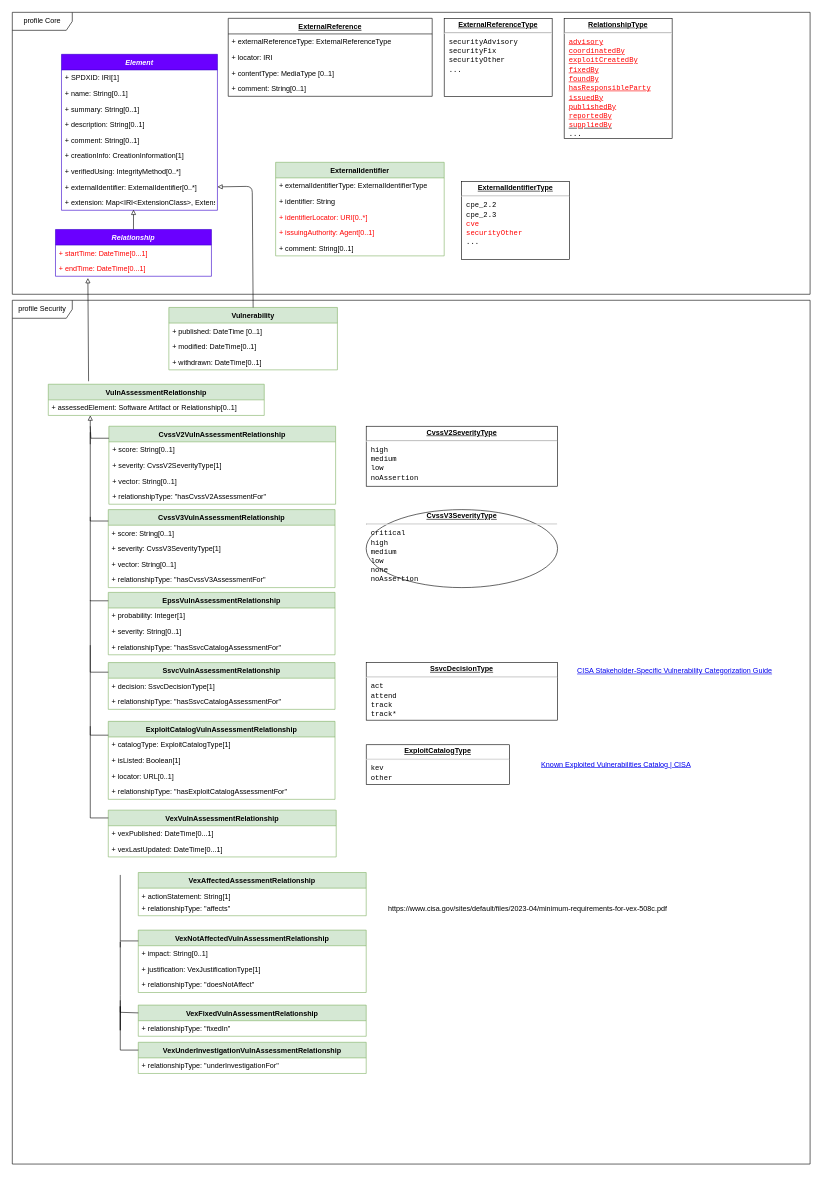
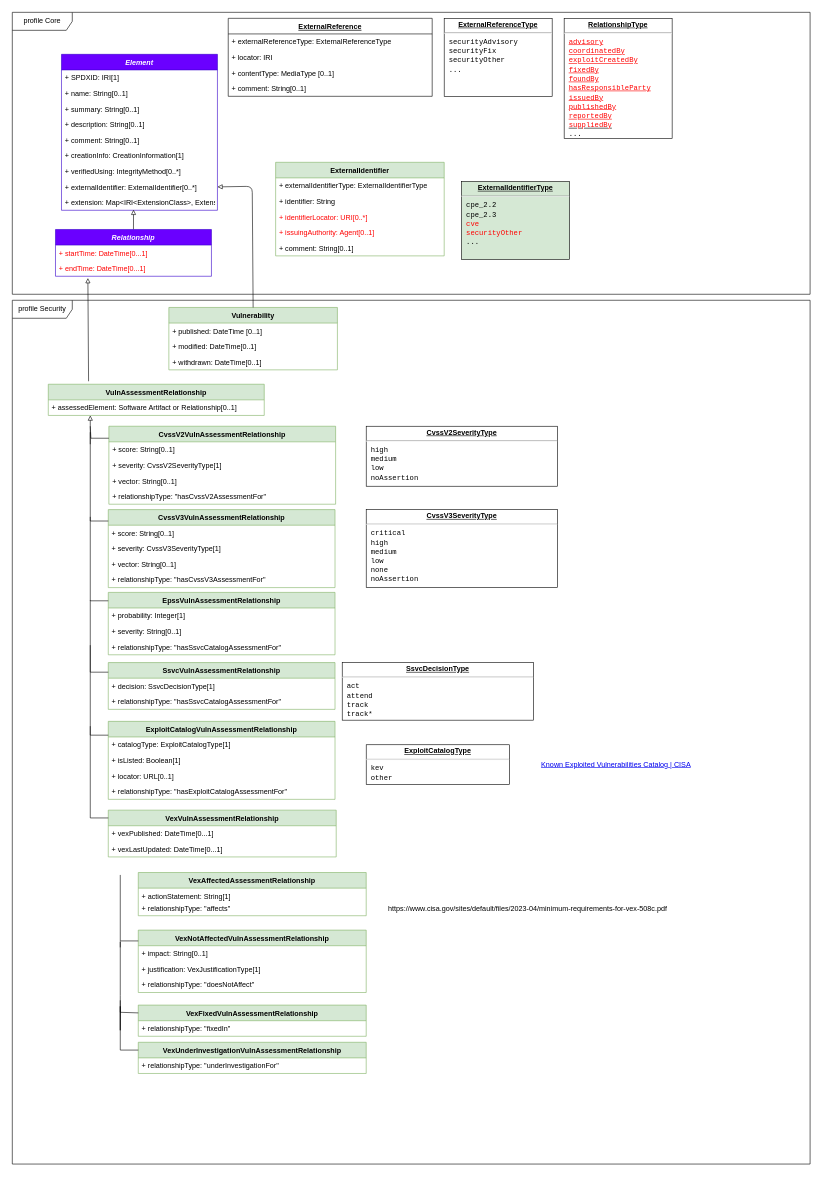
(516, 221) -> (516, 221)
(462, 549) -> (462, 549)
(678, 675) -> none
(462, 692) -> (438, 692)
